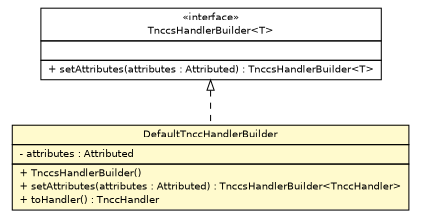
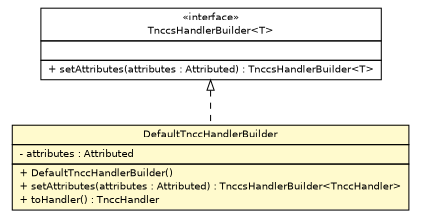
(81, 173) -> (97, 173)
